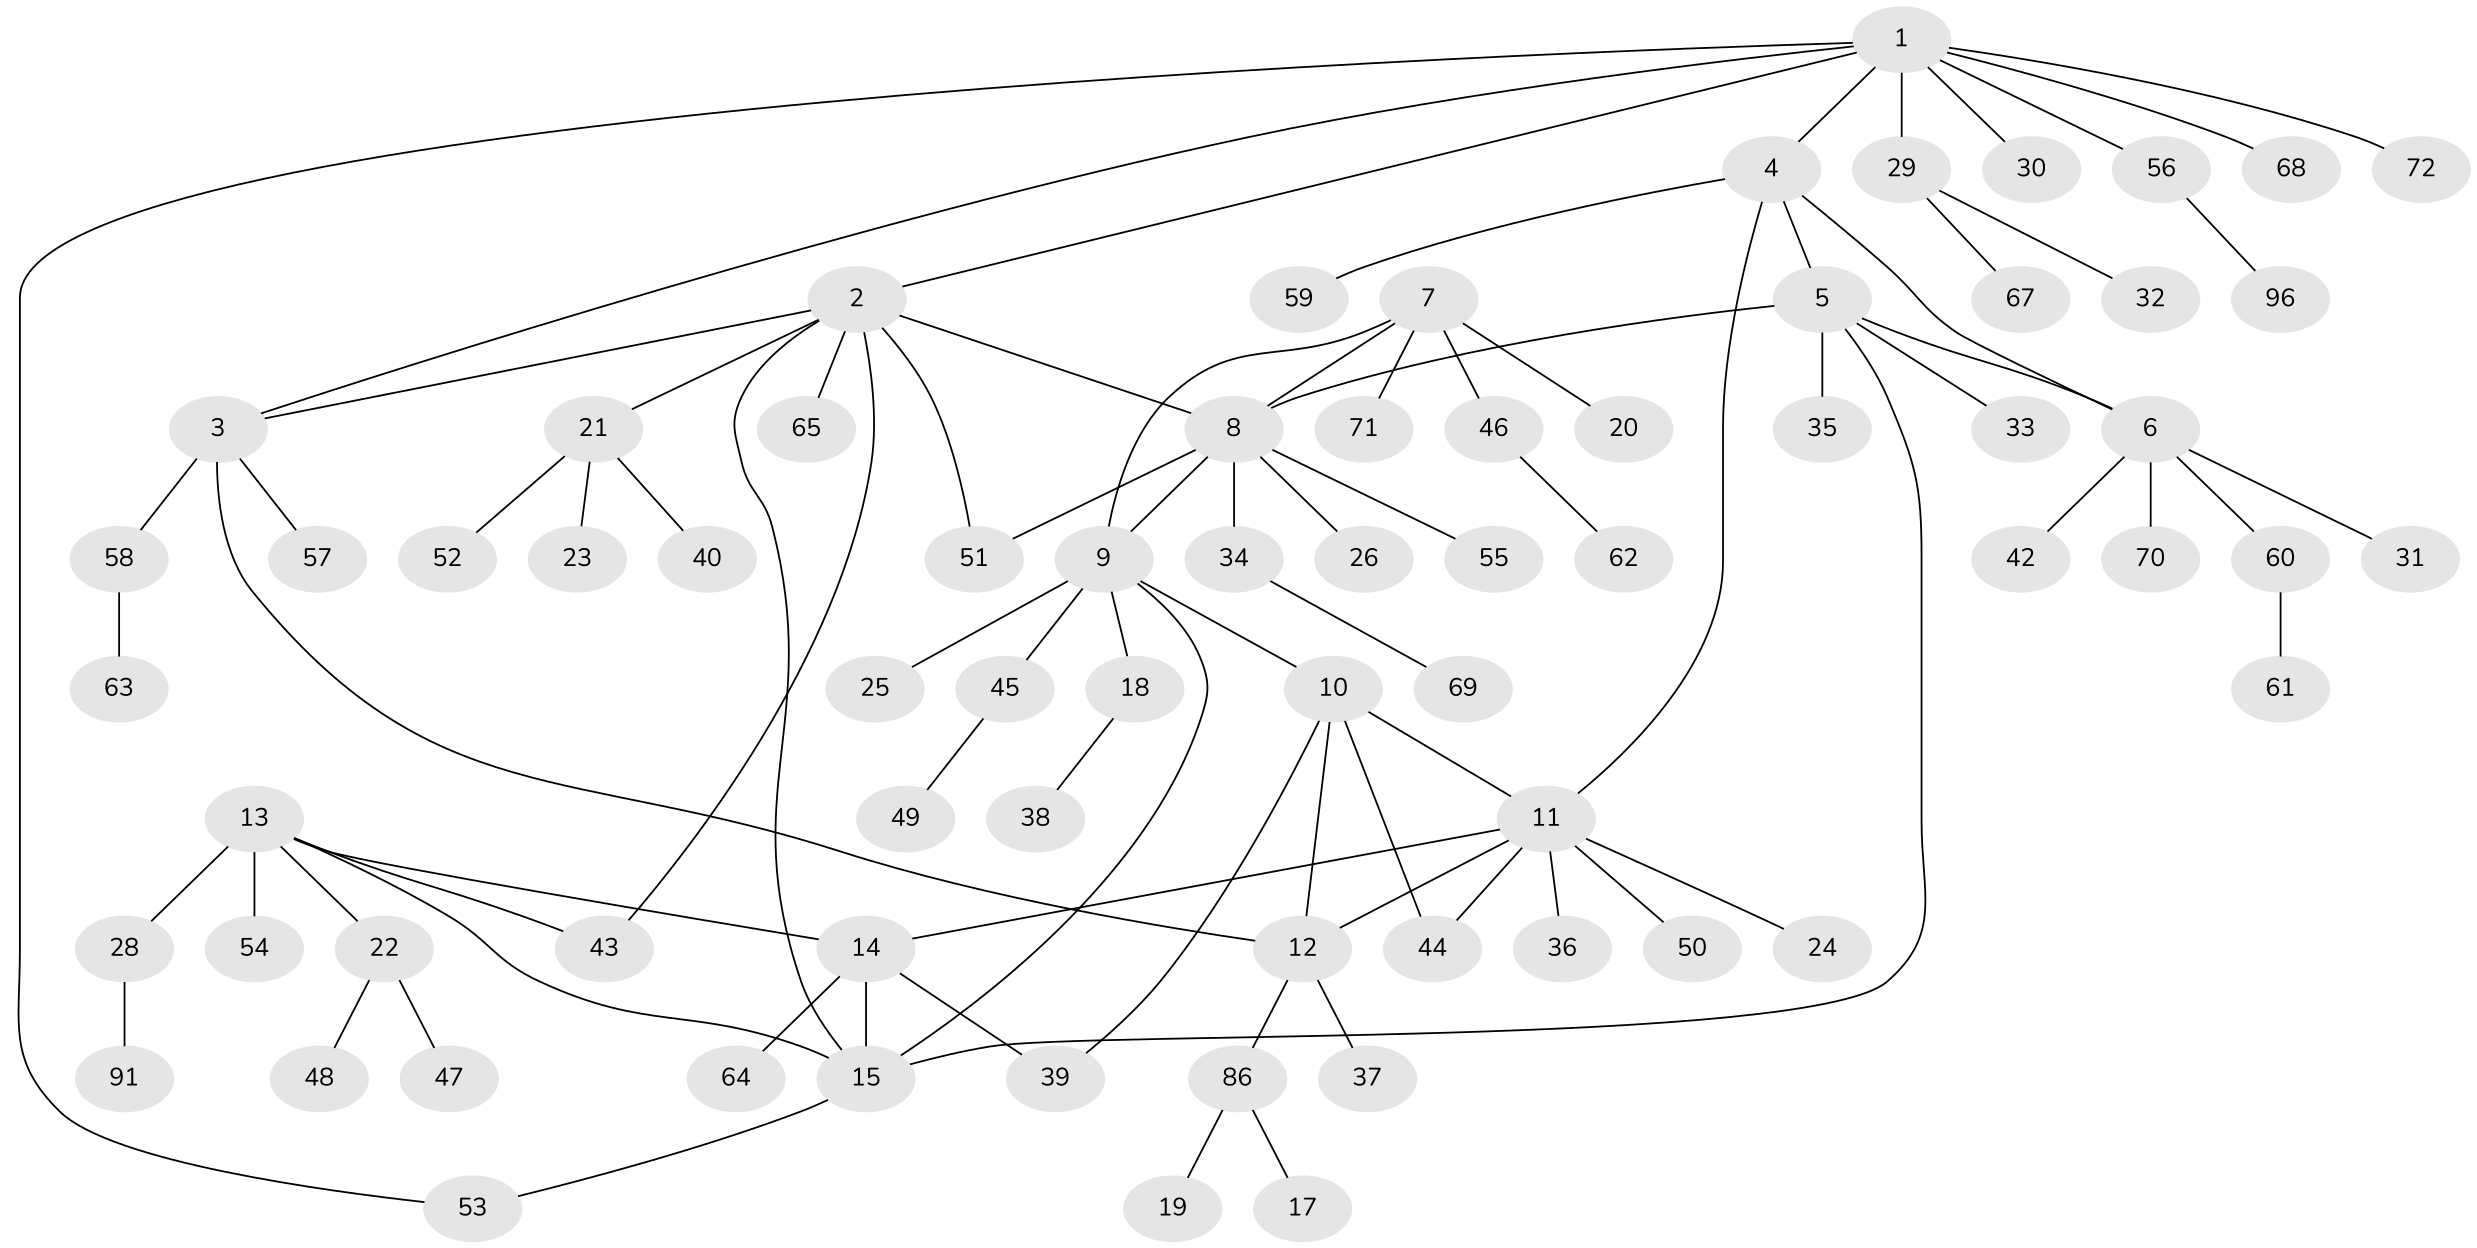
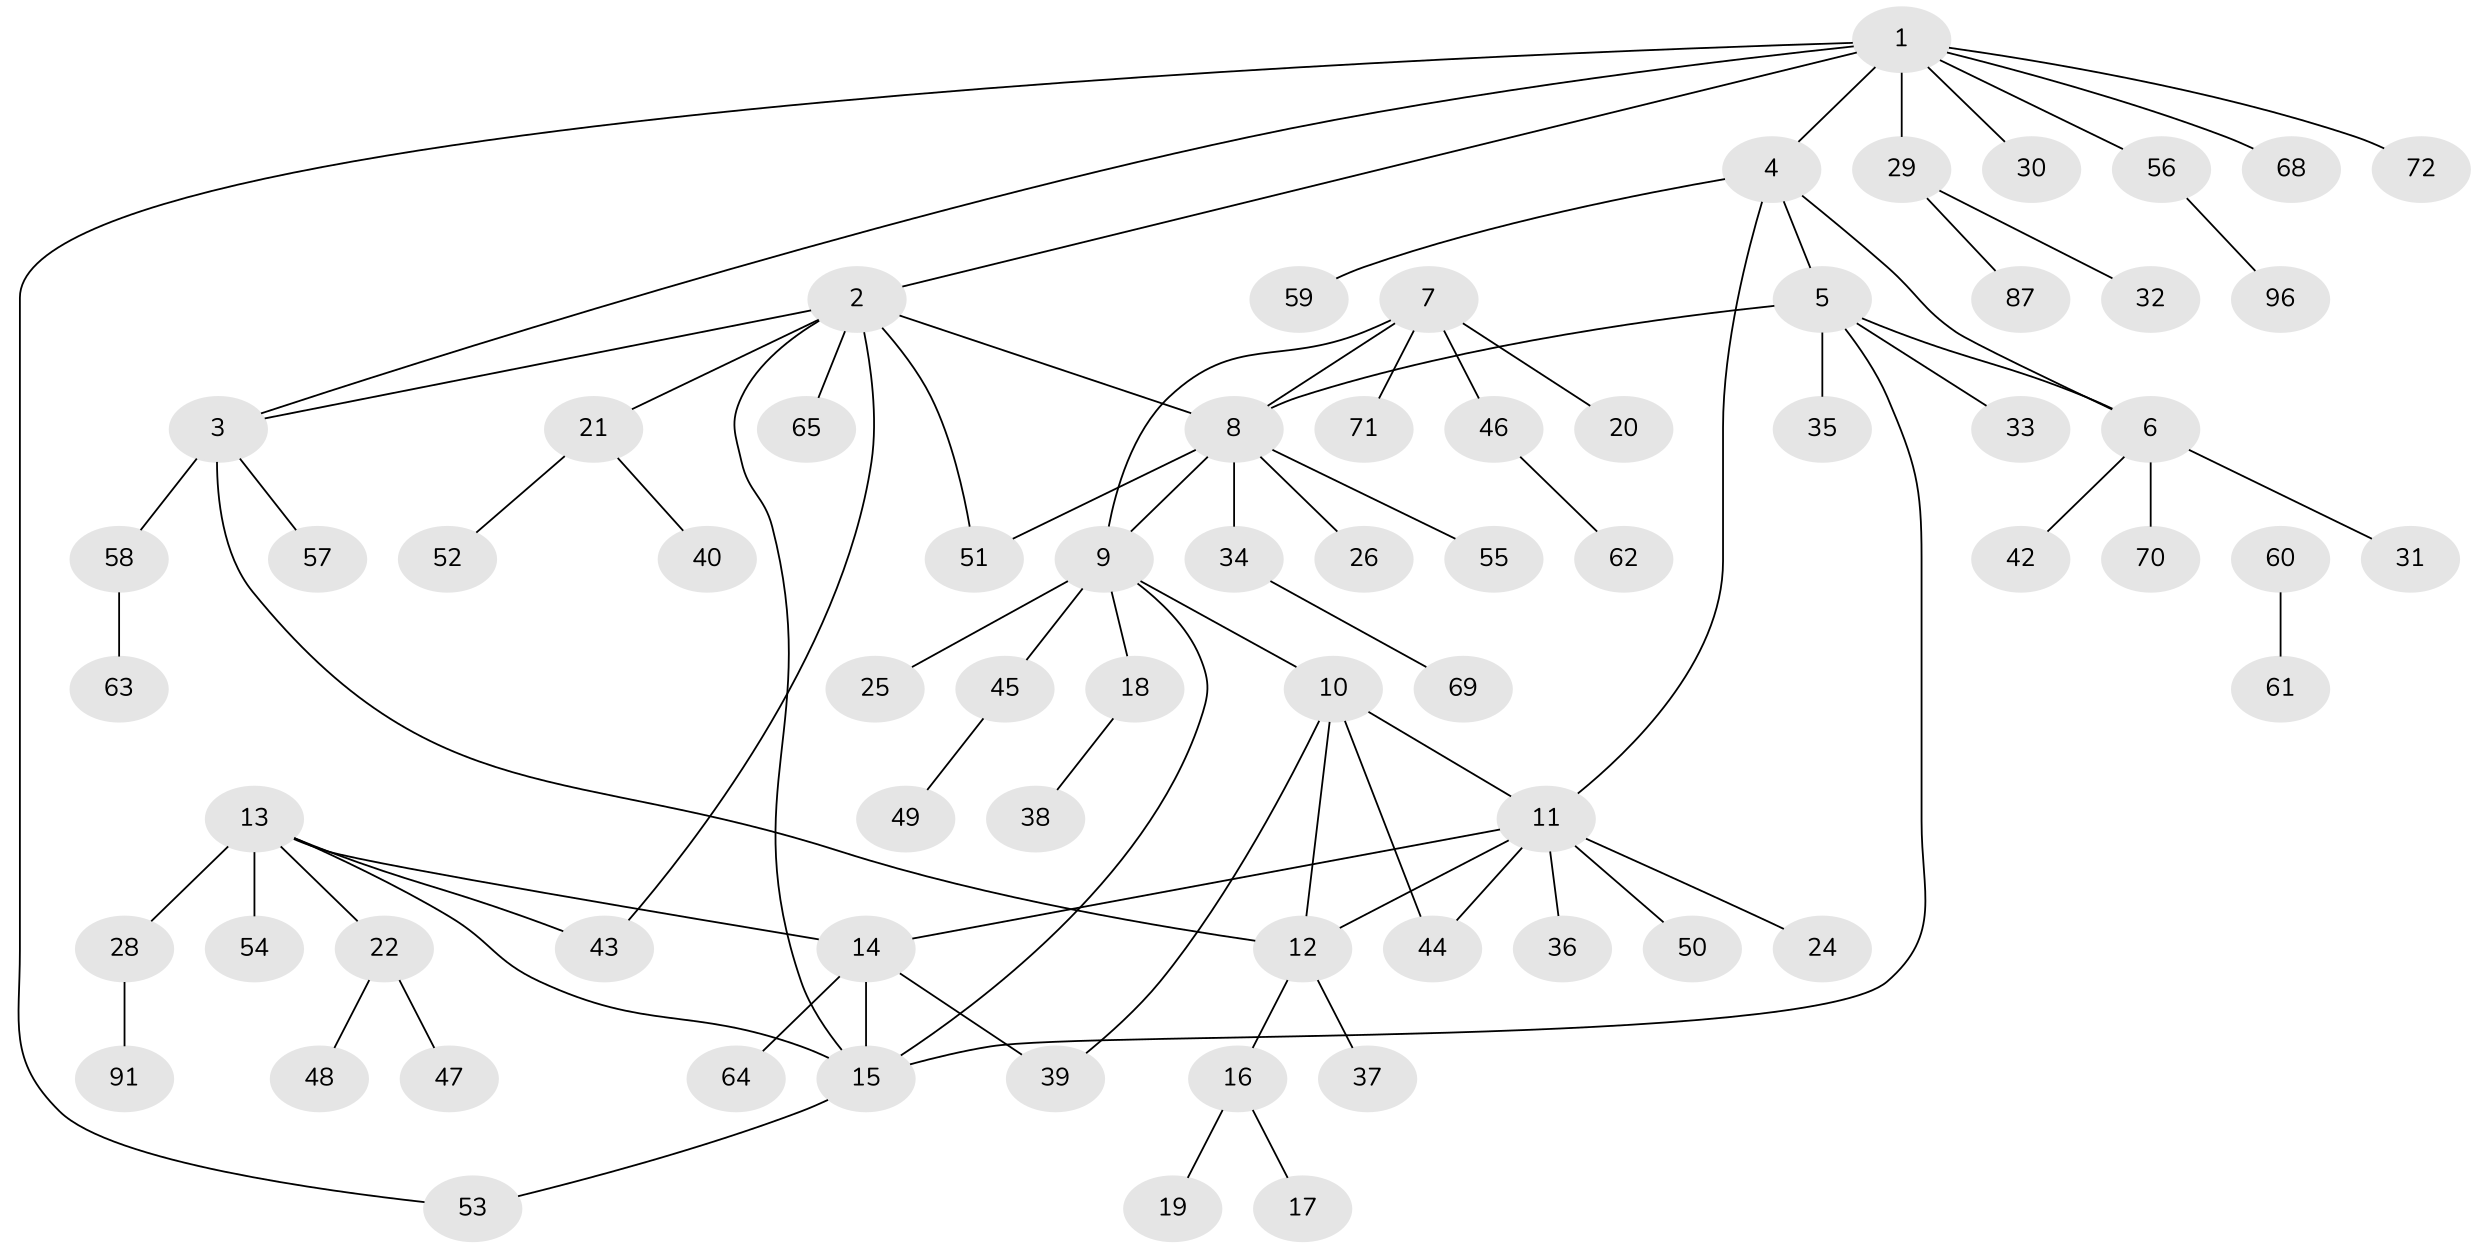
(2021, 299) -> (2021, 299)
(2215, 494) -> none
(577, 559) -> none
(1238, 1079) -> (1238, 1079)
